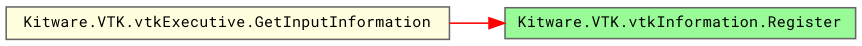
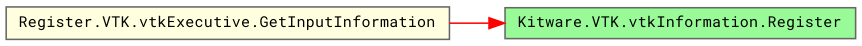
(228, 23) -> (228, 23)
